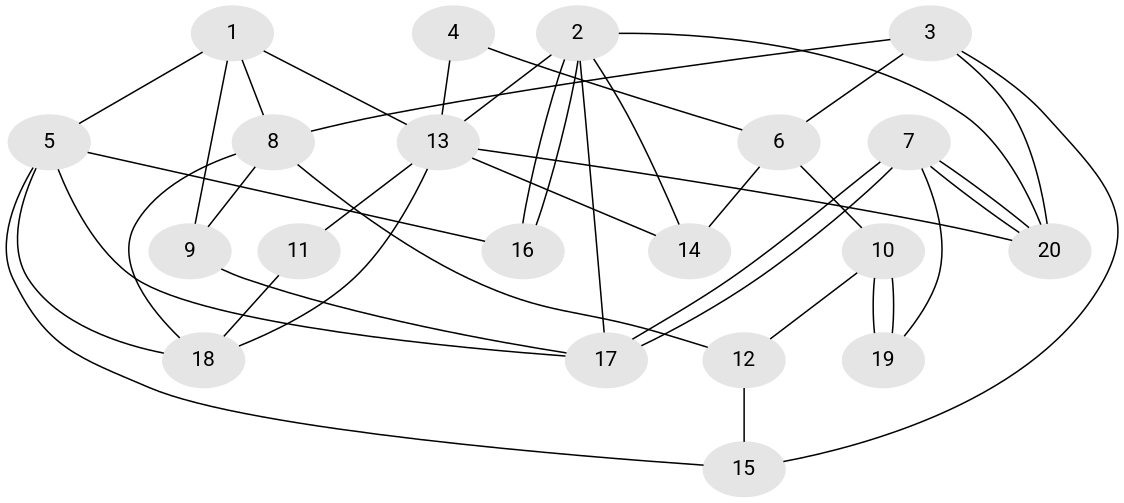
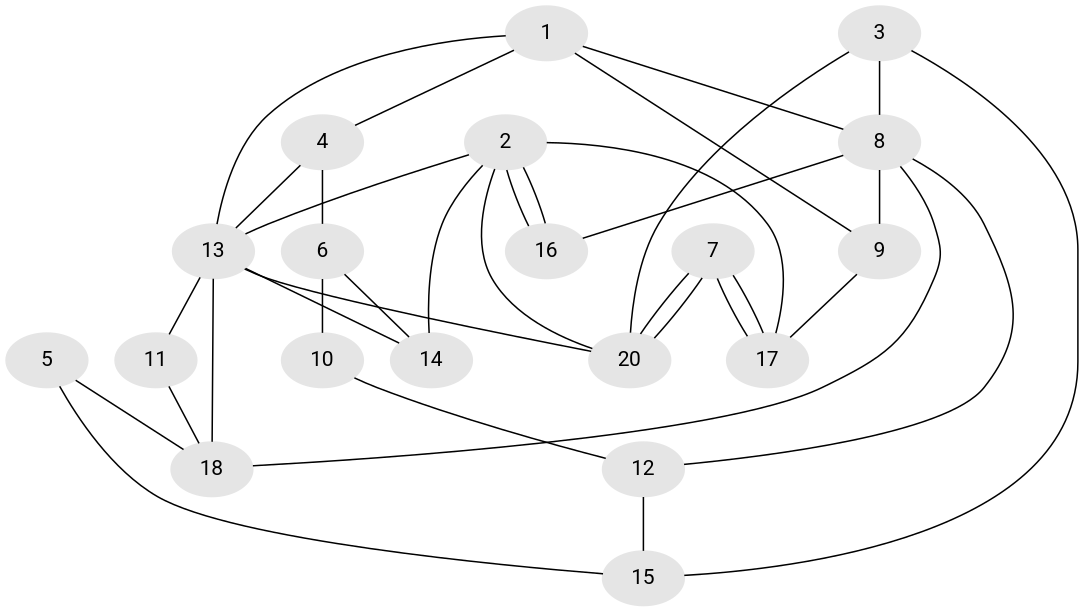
(141, 88) -> (435, 88)
(855, 88) -> none
(286, 197) -> (713, 197)
(266, 320) -> none
(883, 360) -> none
